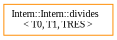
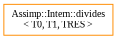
(58, 20) -> (58, 20)
